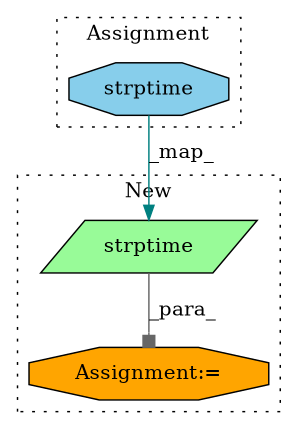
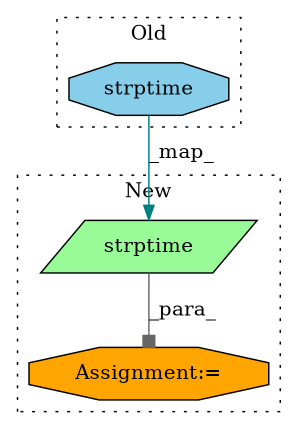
(149, 34) -> (149, 34)
